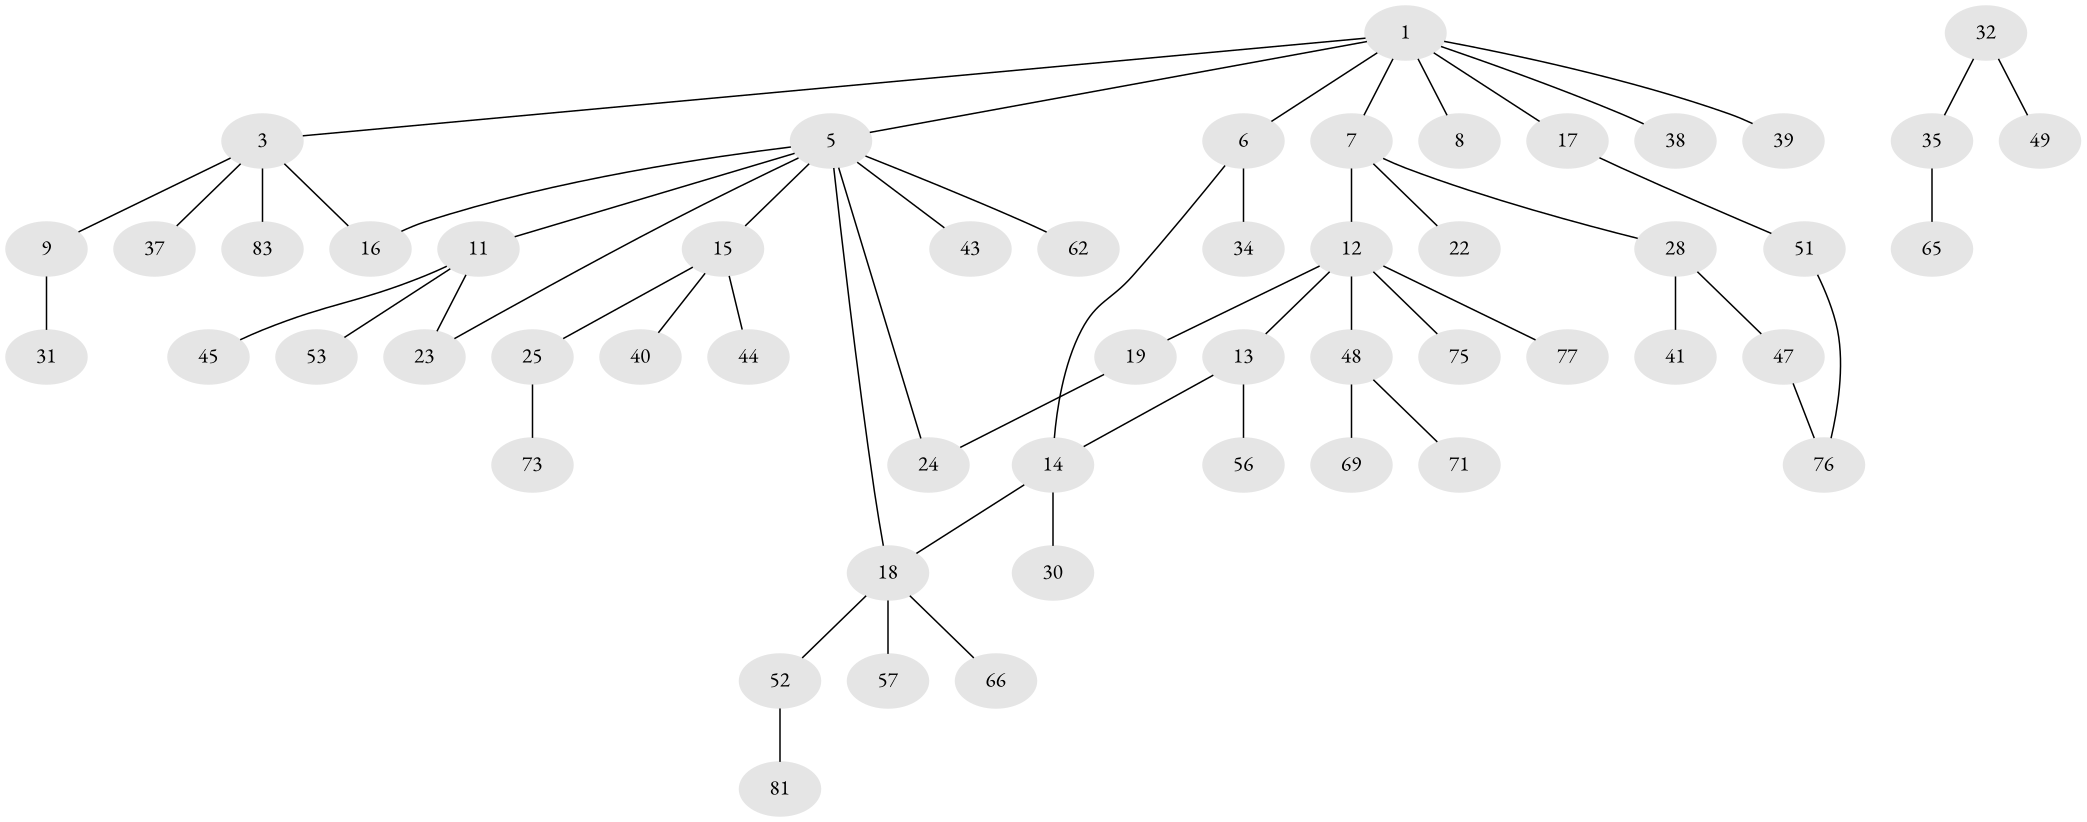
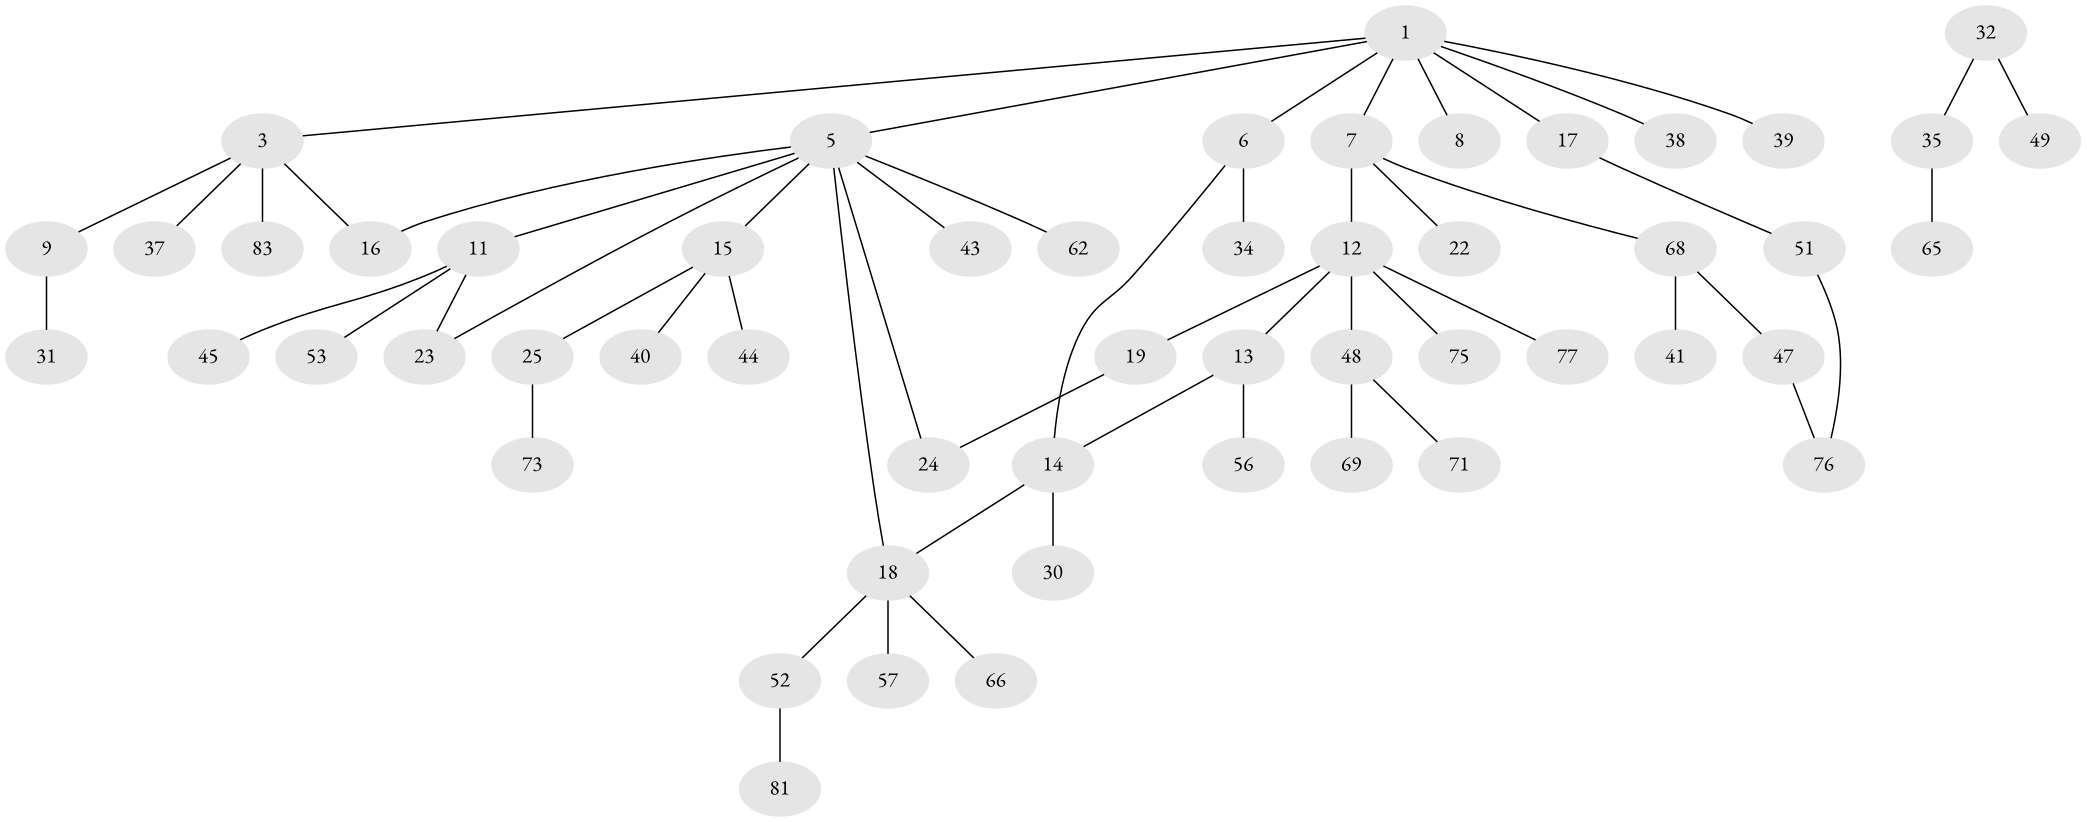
(1676, 249) -> (1676, 249)
